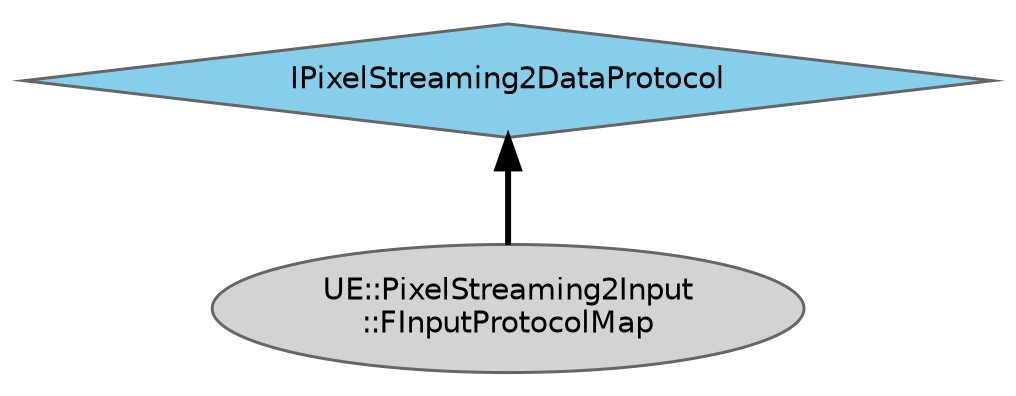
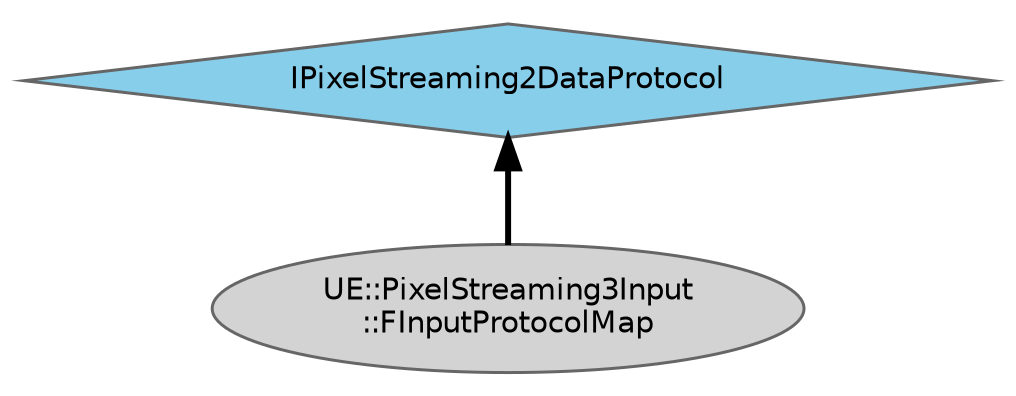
(508, 309) -> (508, 309)
